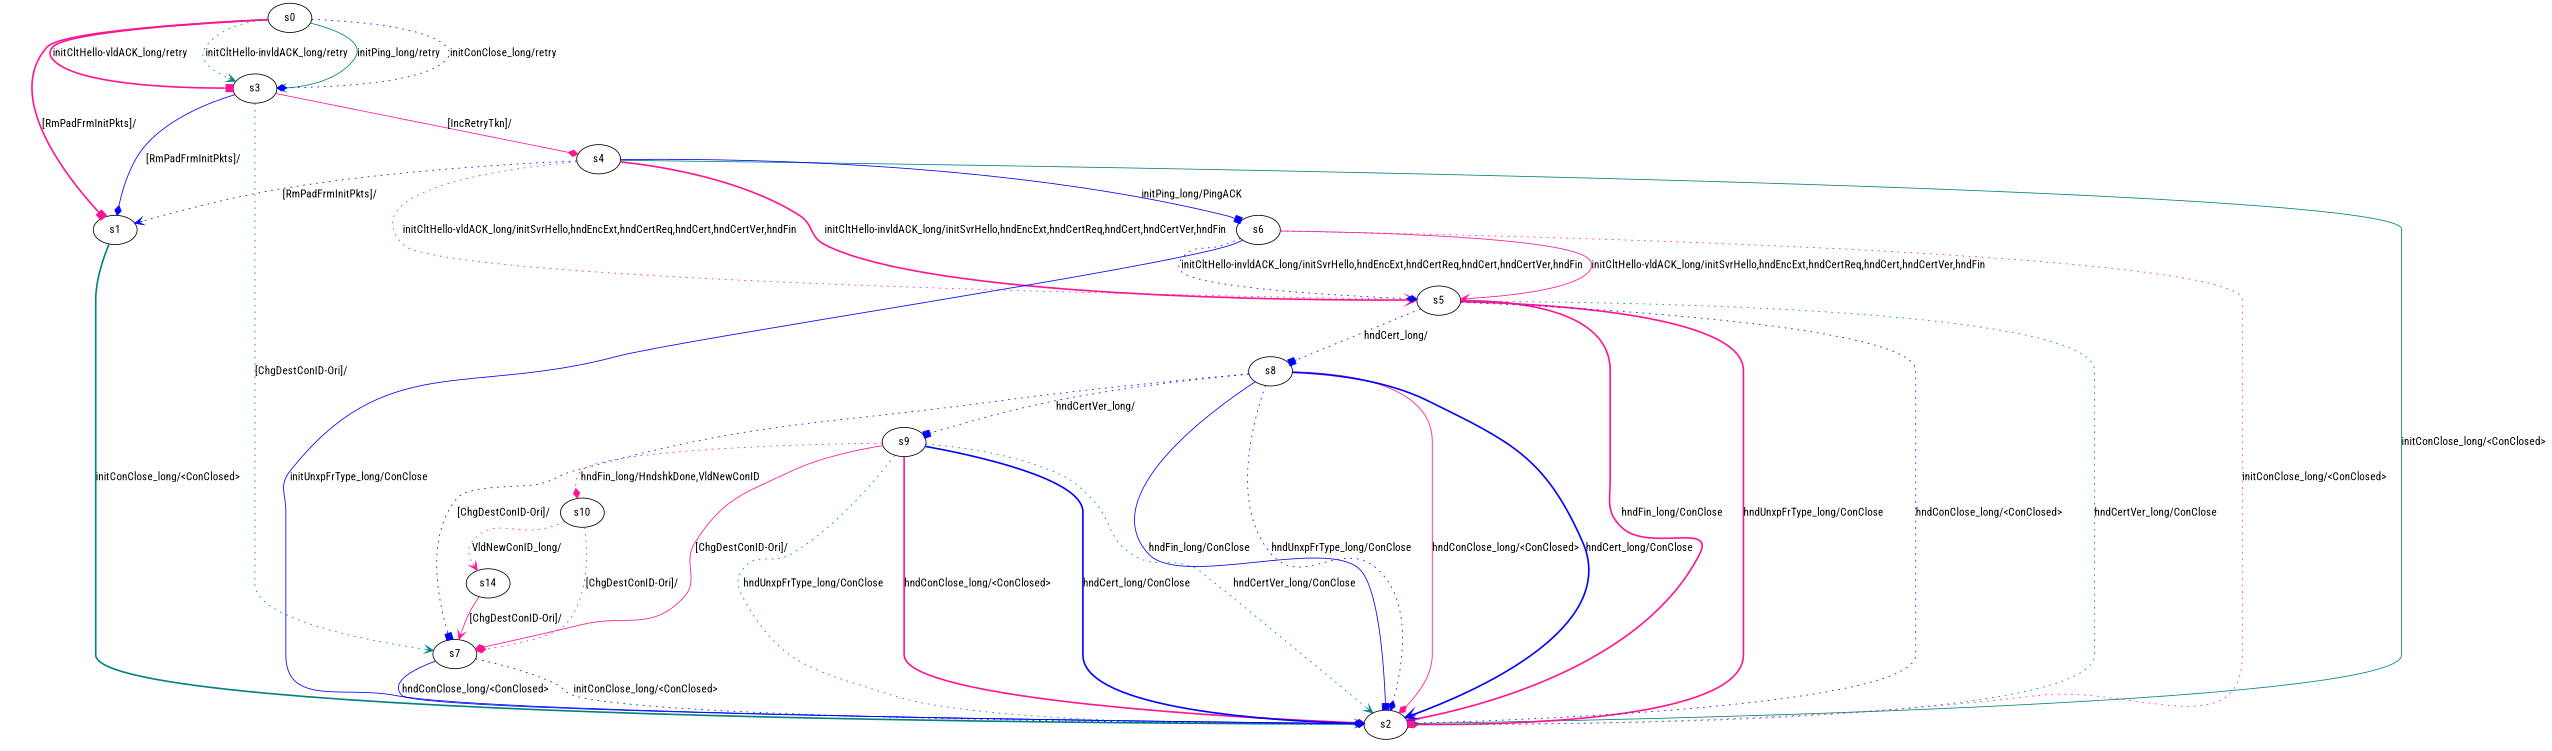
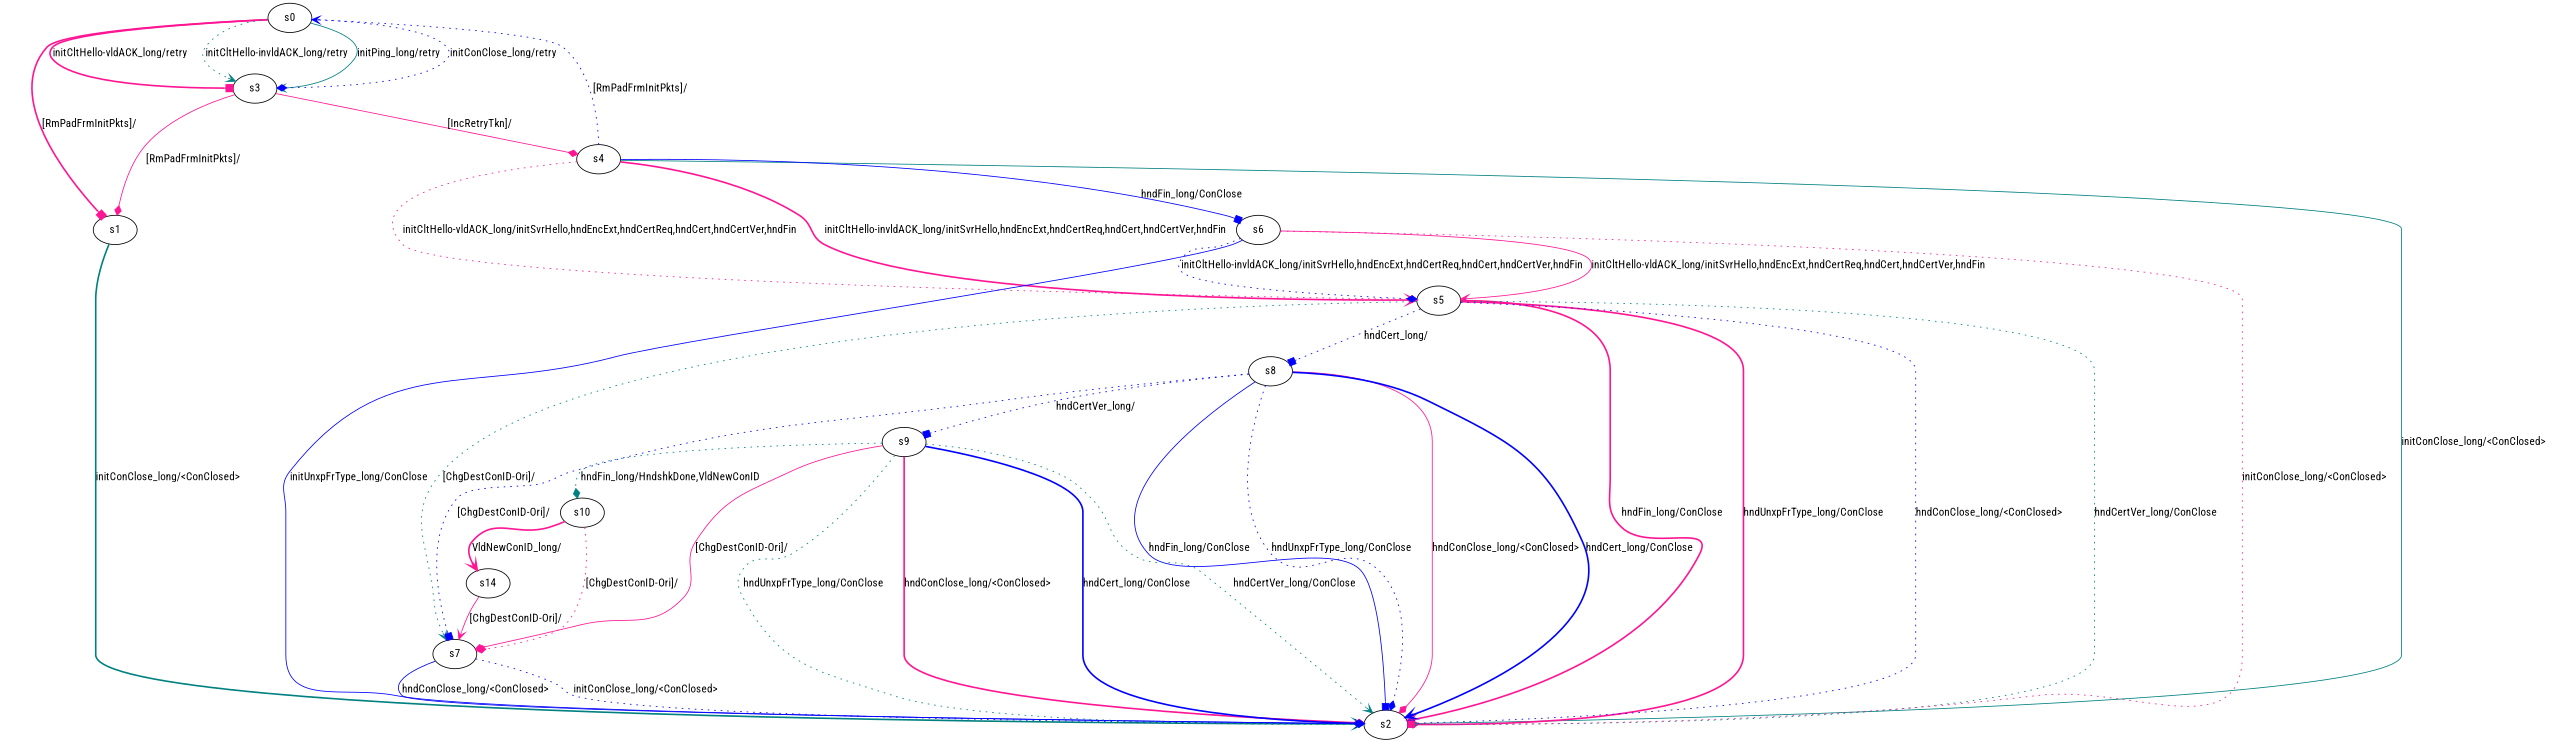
(159, 132) -> (159, 132)
(358, 178) -> (495, 33)
(1193, 195) -> (1193, 195)
(255, 438) -> (833, 344)
(721, 449) -> (721, 449)
(505, 528) -> (505, 528)
(390, 702) -> (390, 702)
